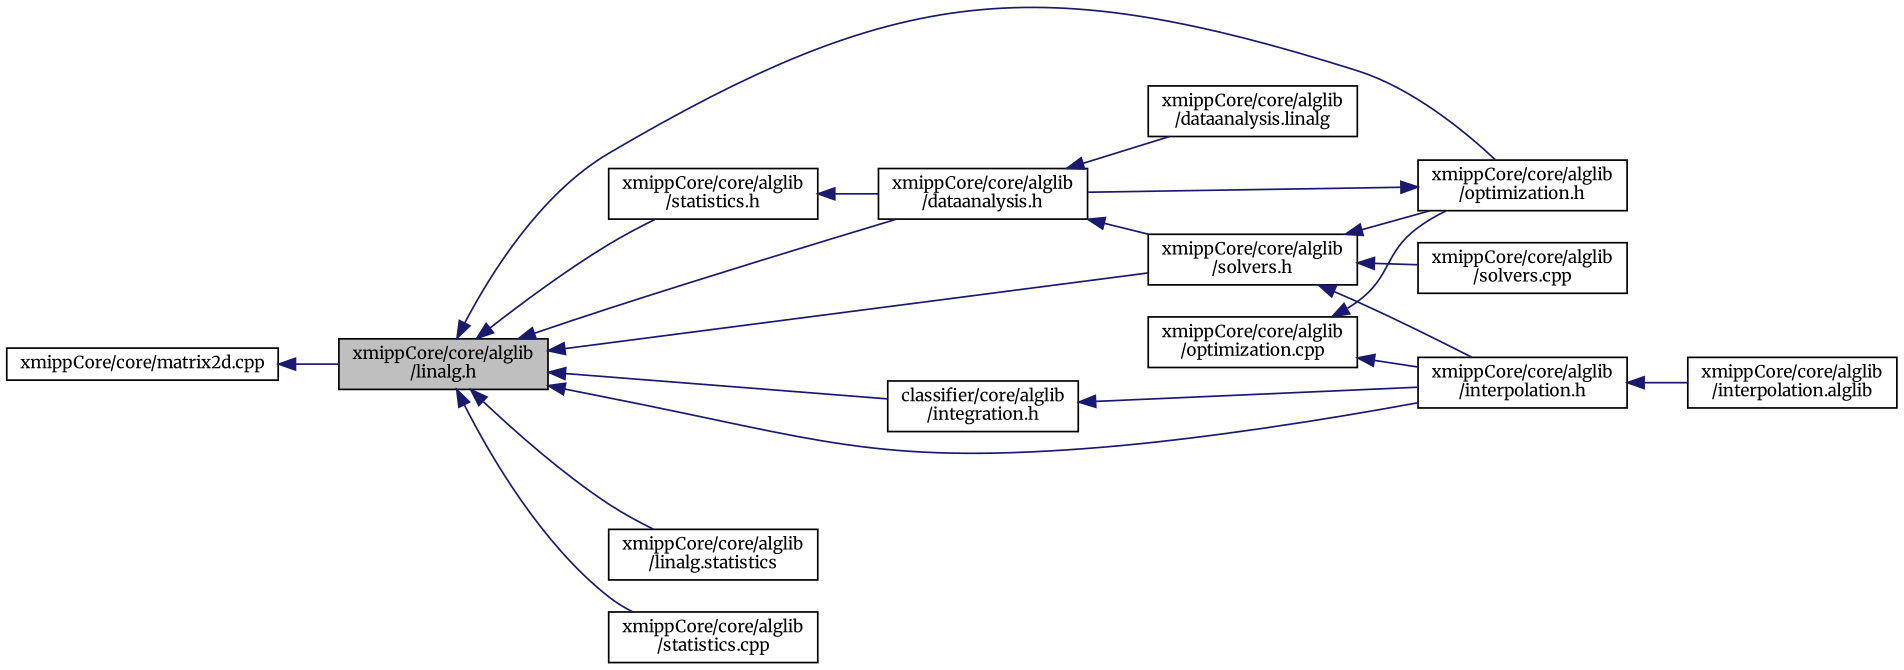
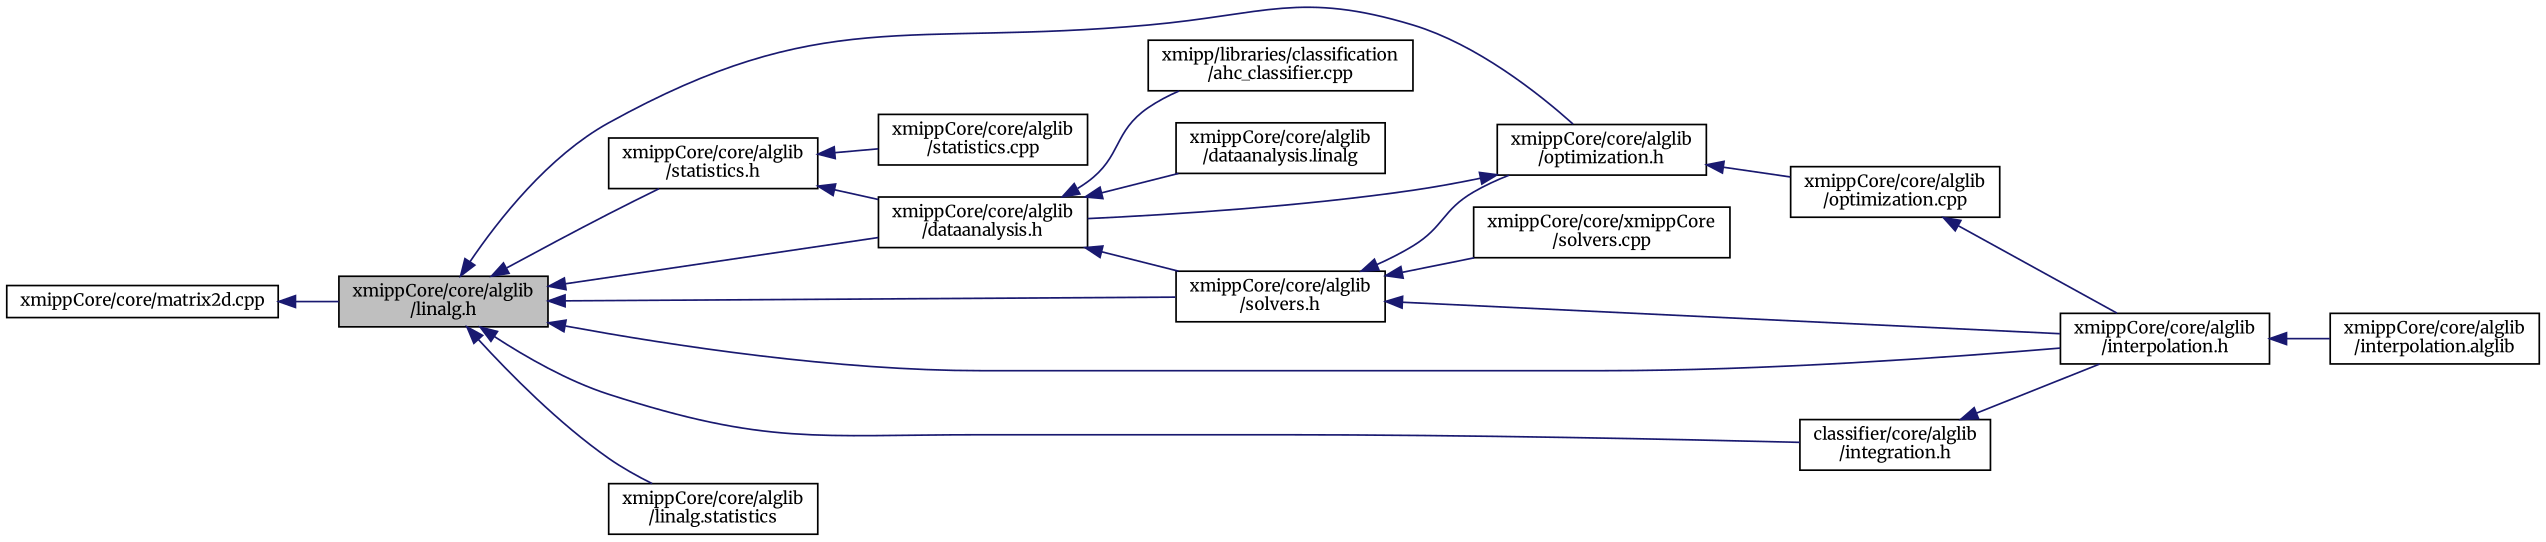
none -> (1281, 65)
(1395, 253) -> (1757, 172)
(1523, 268) -> (1602, 232)
(535, 519) -> (856, 151)
